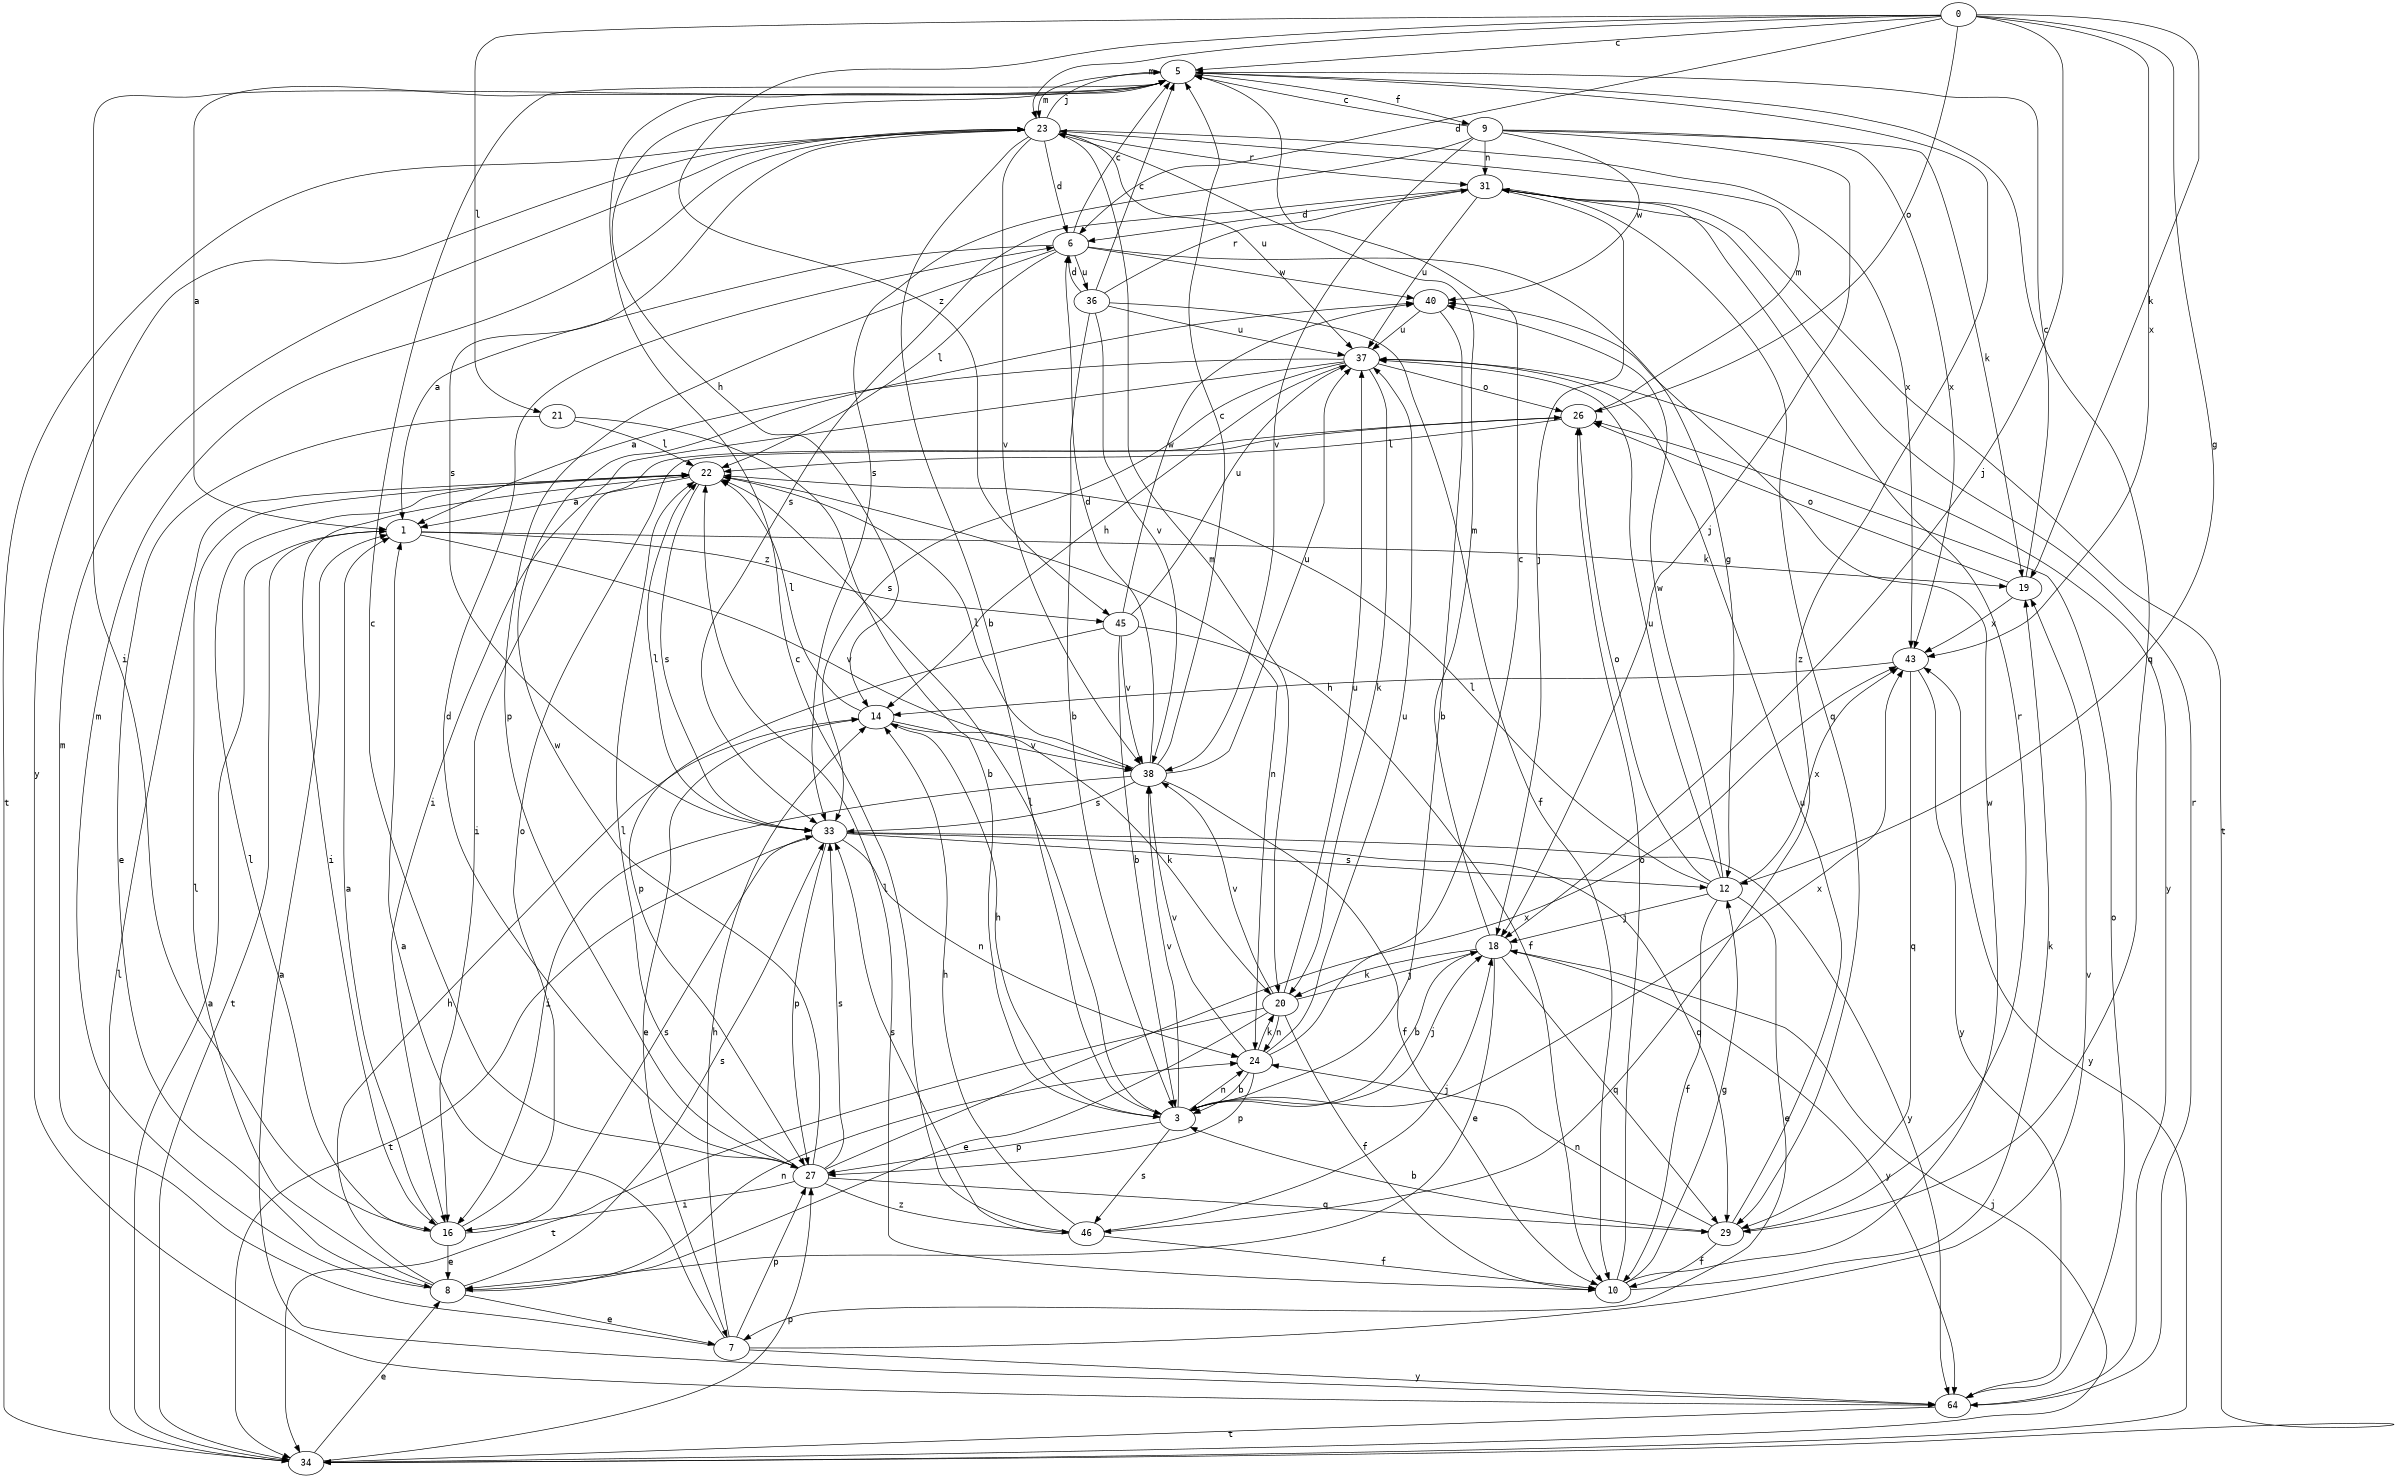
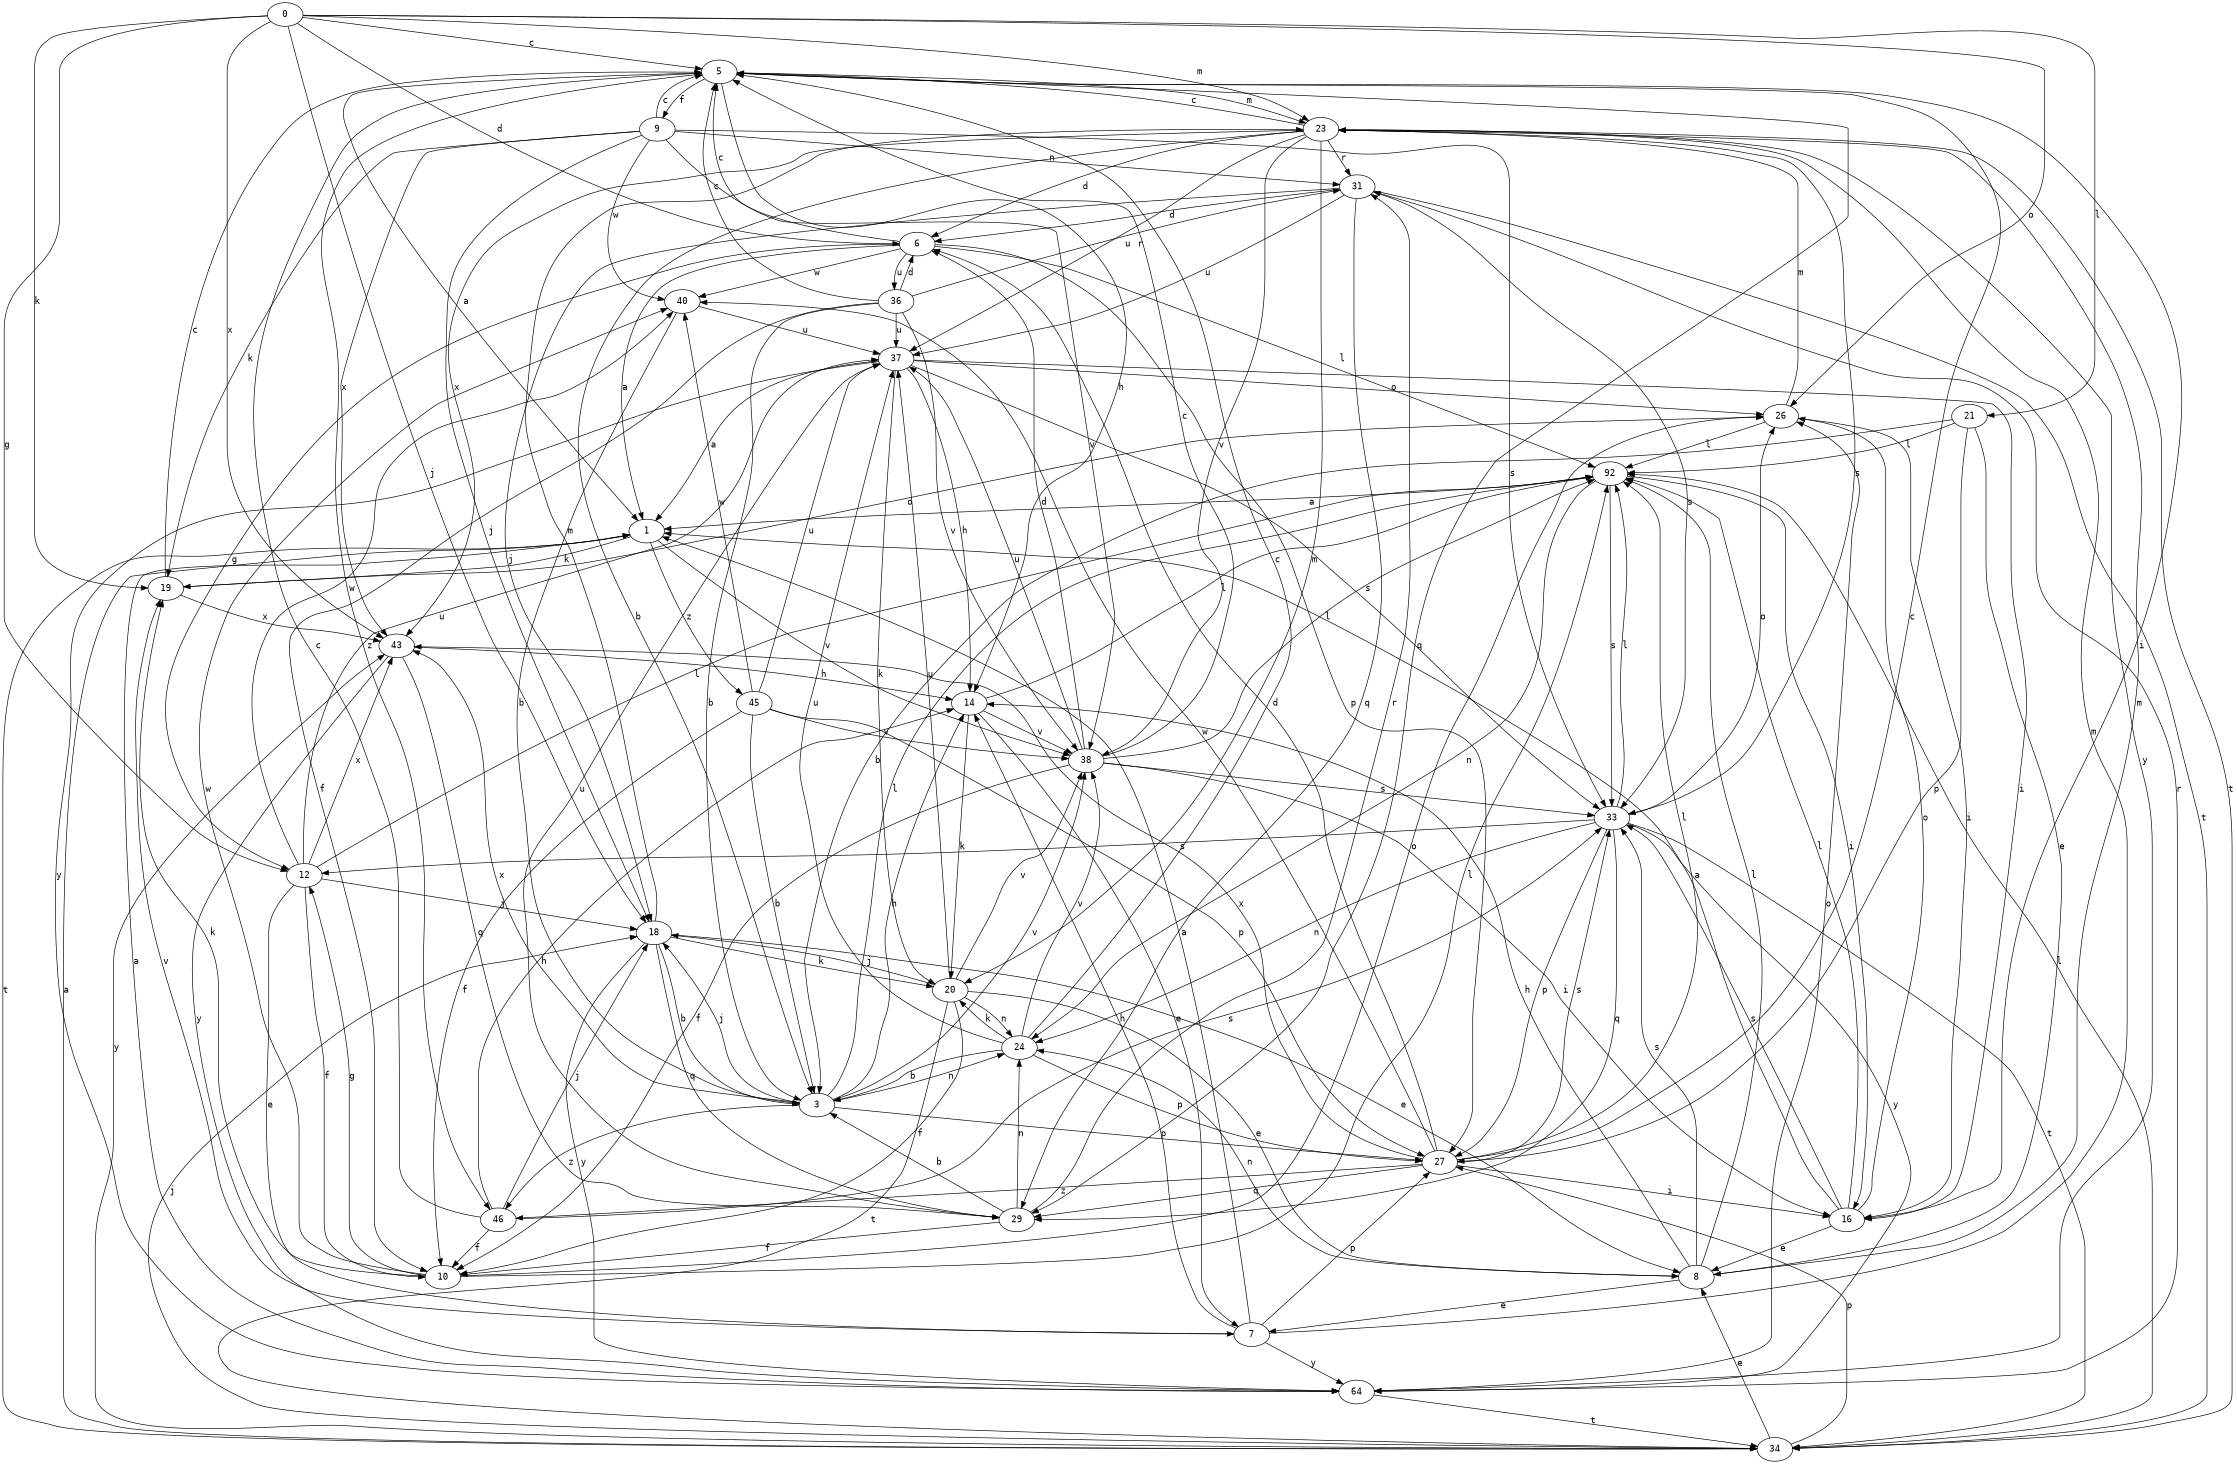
(956, 68) -> none
(1067, 101) -> (1194, 101)
(707, 474) -> (1610, 474)
(1614, 670) -> (1759, 652)
none -> (1864, 904)
(1144, 1176) -> (571, 1162)
